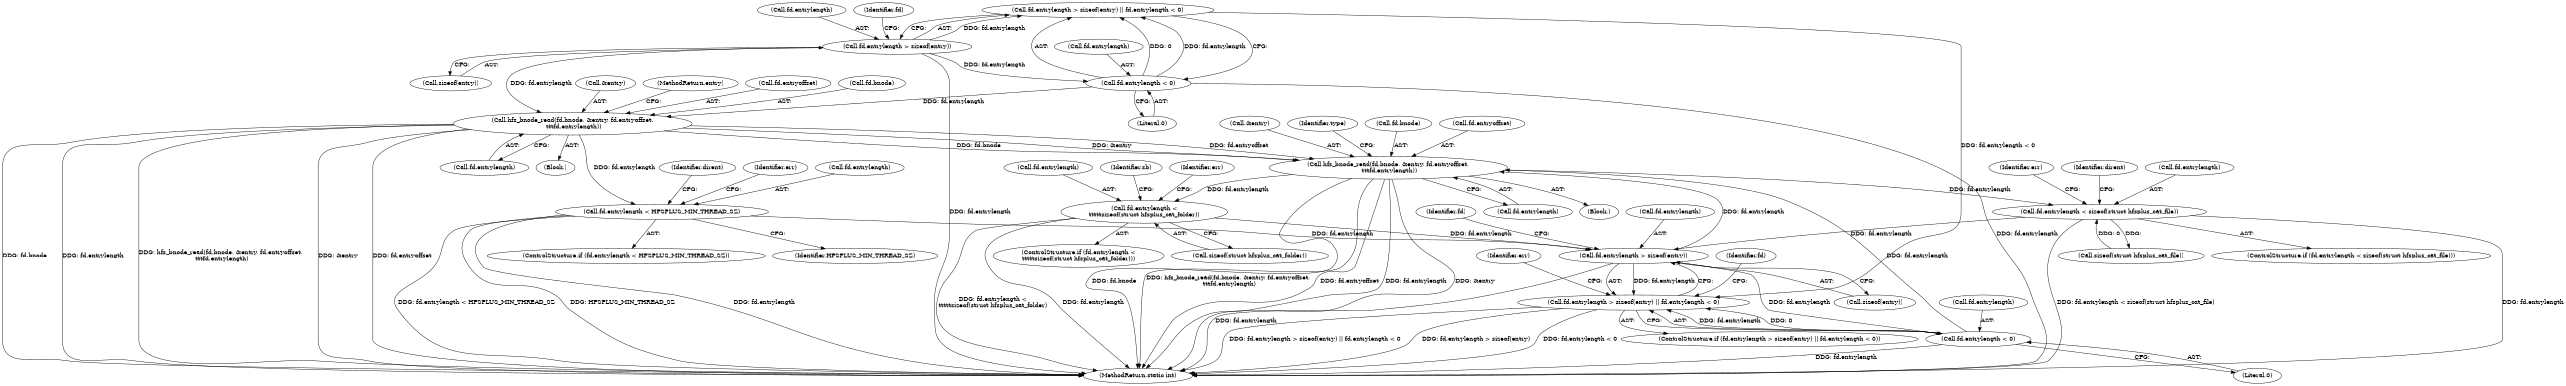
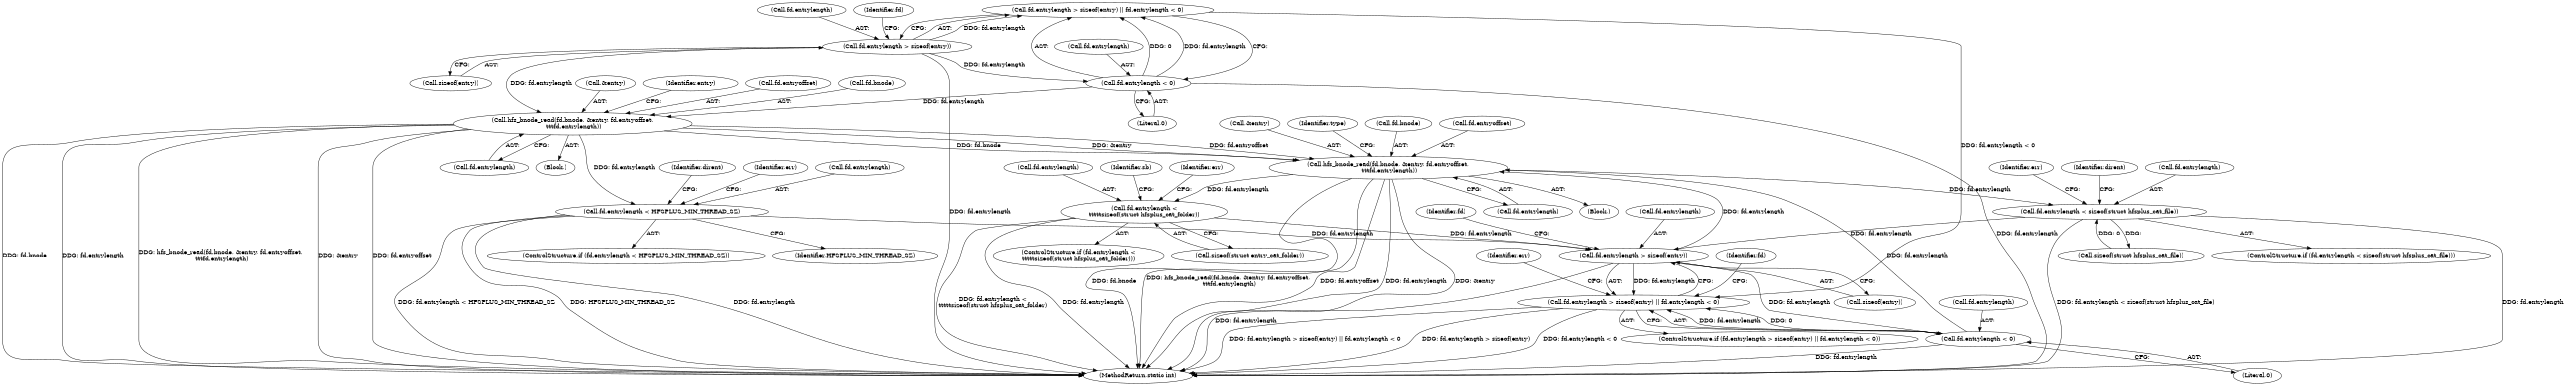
(691, 83) -> (691, 83)
(1250, 256) -> (1250, 256)
